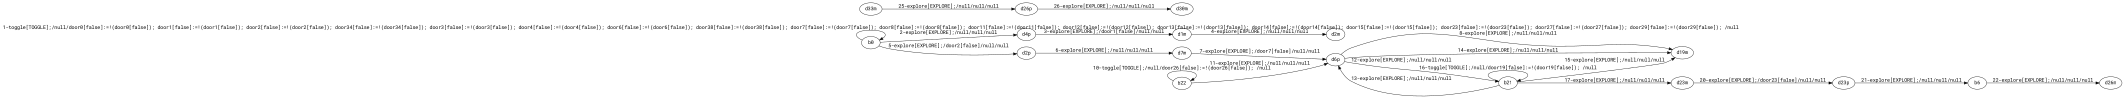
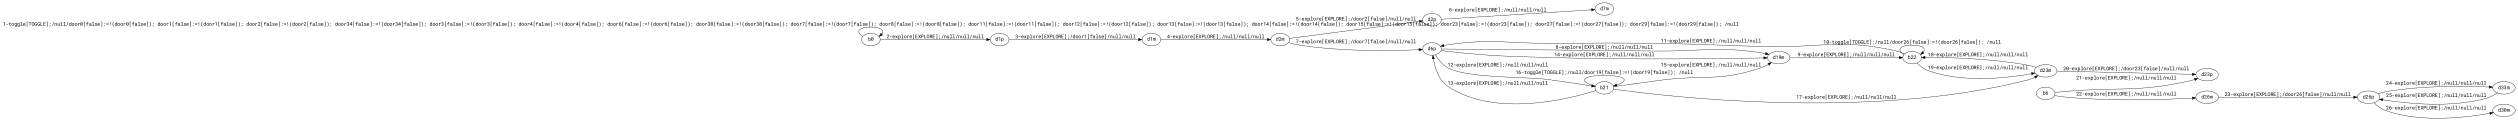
(1026, 34) -> (1000, 40)
(946, 54) -> (1354, 30)
(1257, 56) -> (1354, 50)
none -> (1844, 58)
none -> (1981, 59)
none -> (1973, 78)
(1910, 83) -> (2125, 89)
none -> (2433, 87)
none -> (2286, 97)
